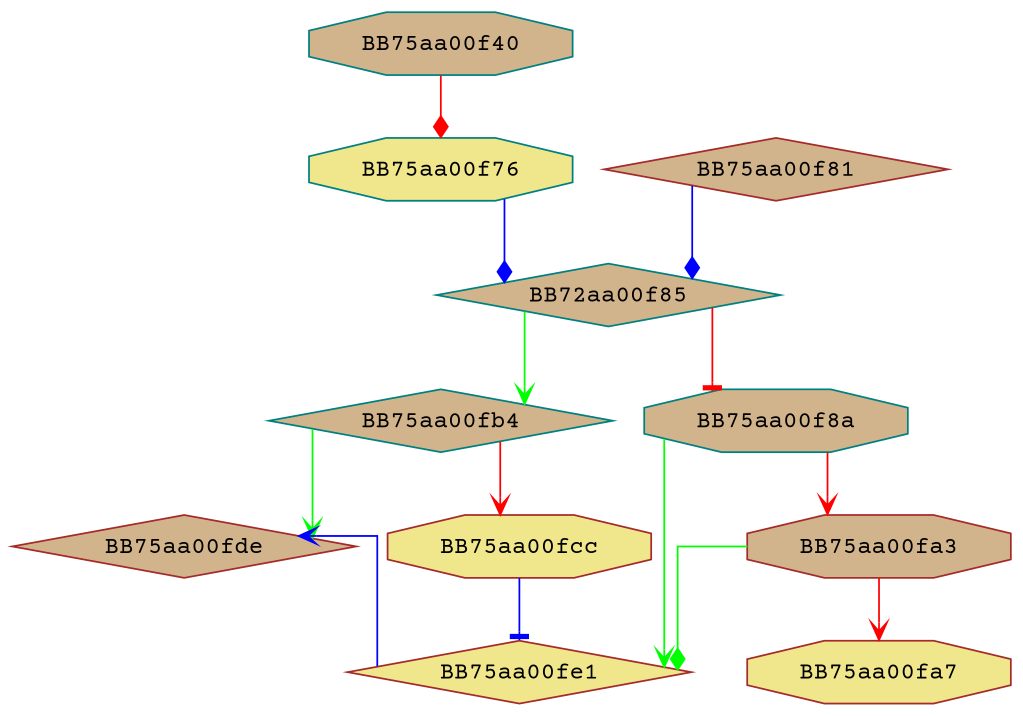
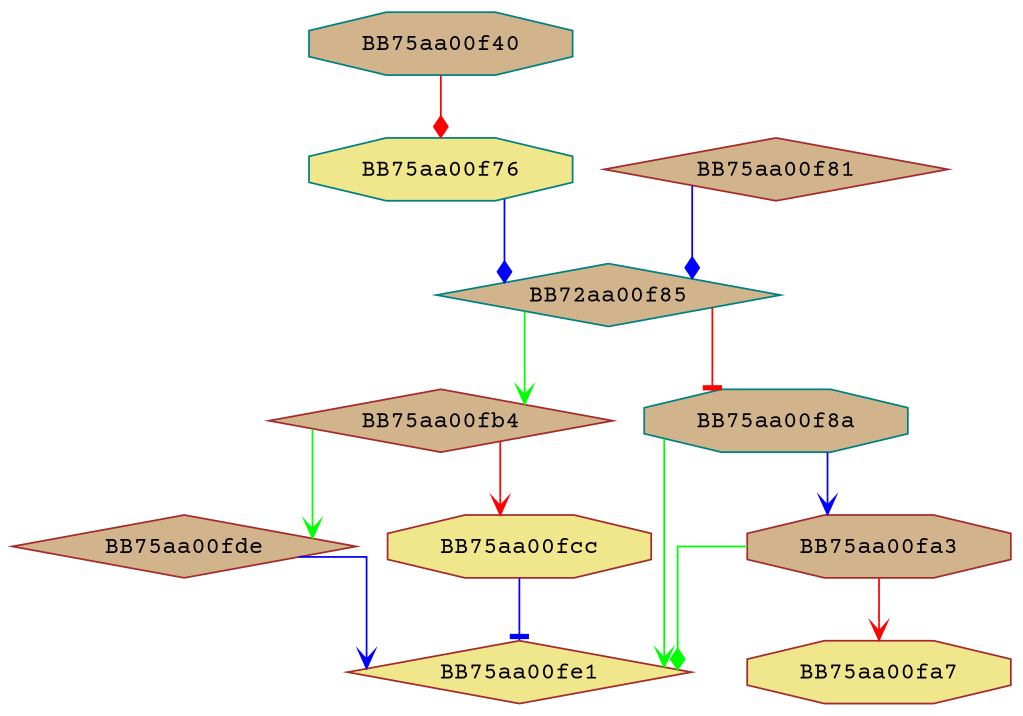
(441, 421) -> (441, 421)
(828, 475) -> (828, 475)
(377, 571) -> (367, 570)
